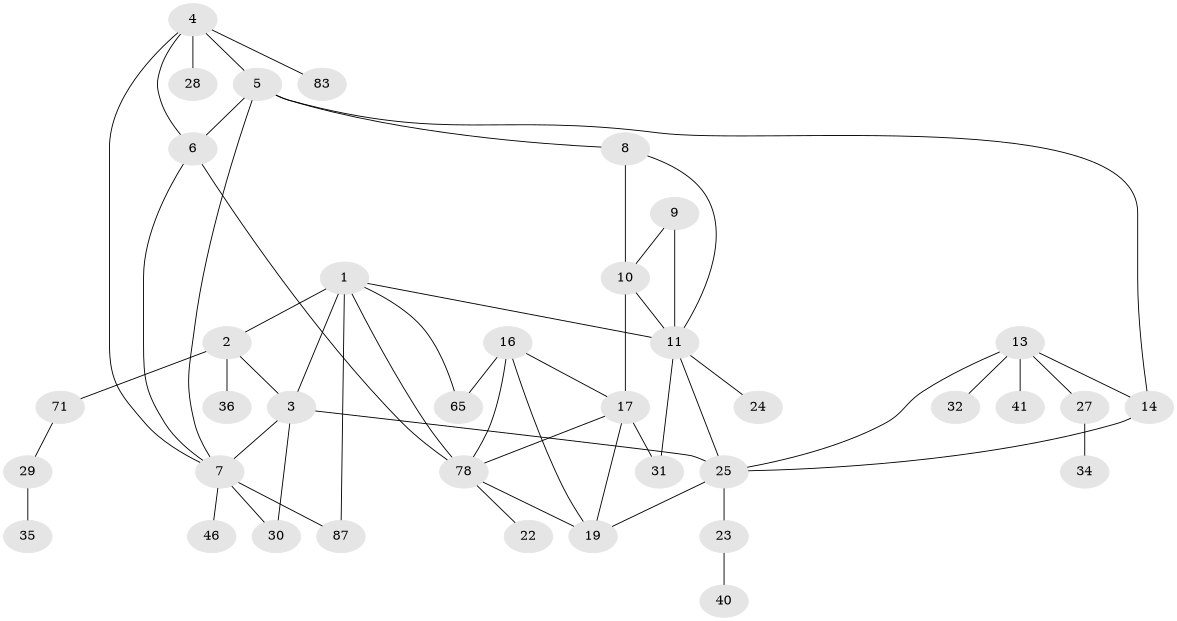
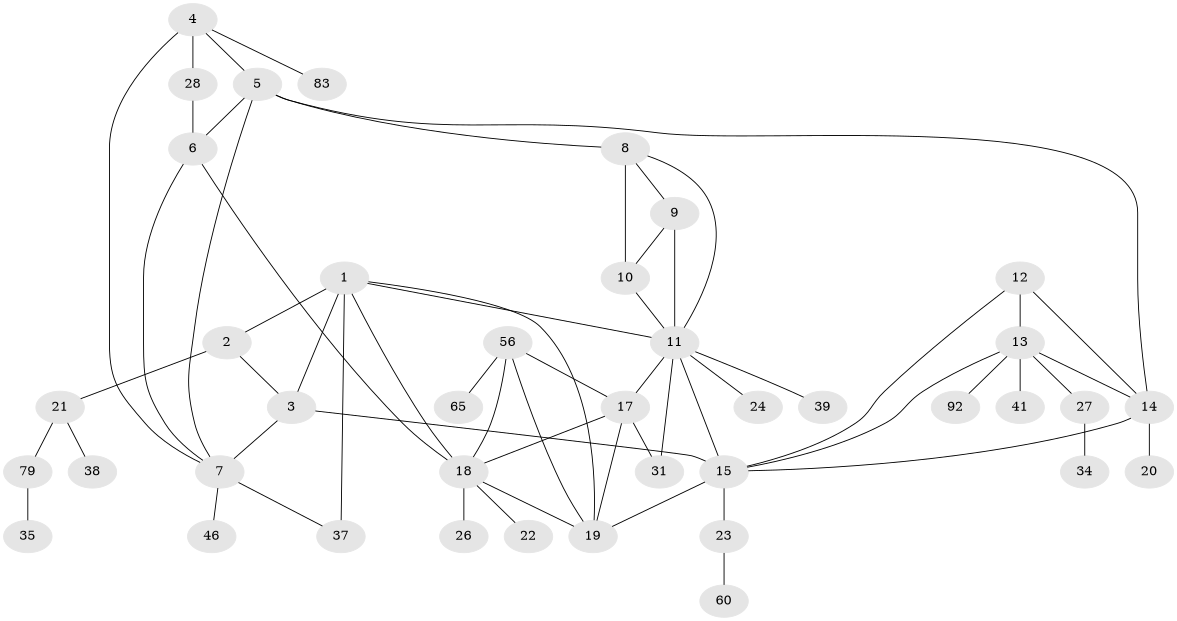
(157, 84) -> (193, 117)
none -> (650, 181)
none -> (1020, 278)
(423, 328) -> (549, 337)
(508, 343) -> (508, 343)
(625, 343) -> (650, 375)
(60, 407) -> (60, 407)
(227, 407) -> none
none -> (823, 407)
(956, 407) -> (956, 407)
(28, 472) -> (28, 472)
none -> (92, 472)
(464, 472) -> (464, 472)
(724, 472) -> (724, 472)
none -> (1149, 472)
(276, 537) -> none
(341, 537) -> (341, 537)
none -> (464, 537)
(724, 601) -> (724, 601)
